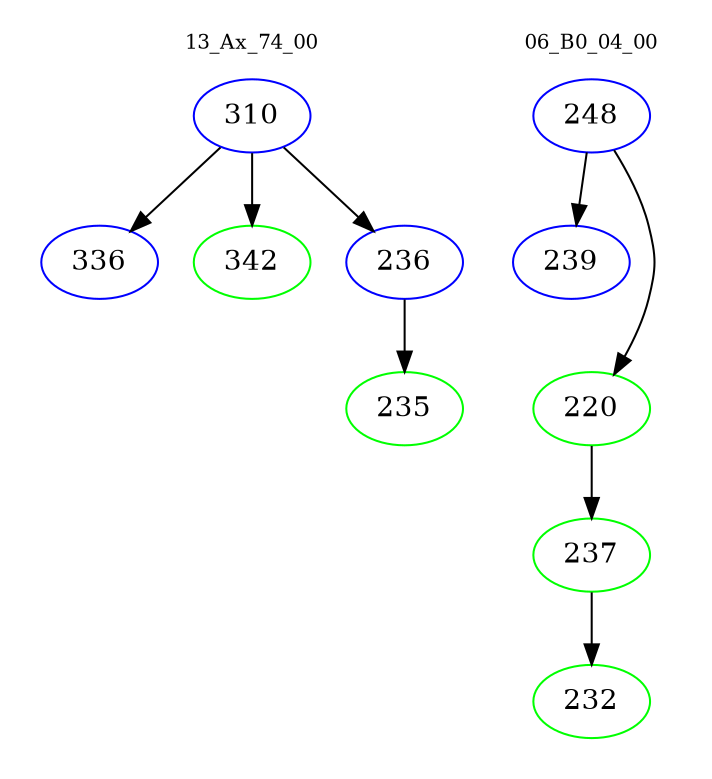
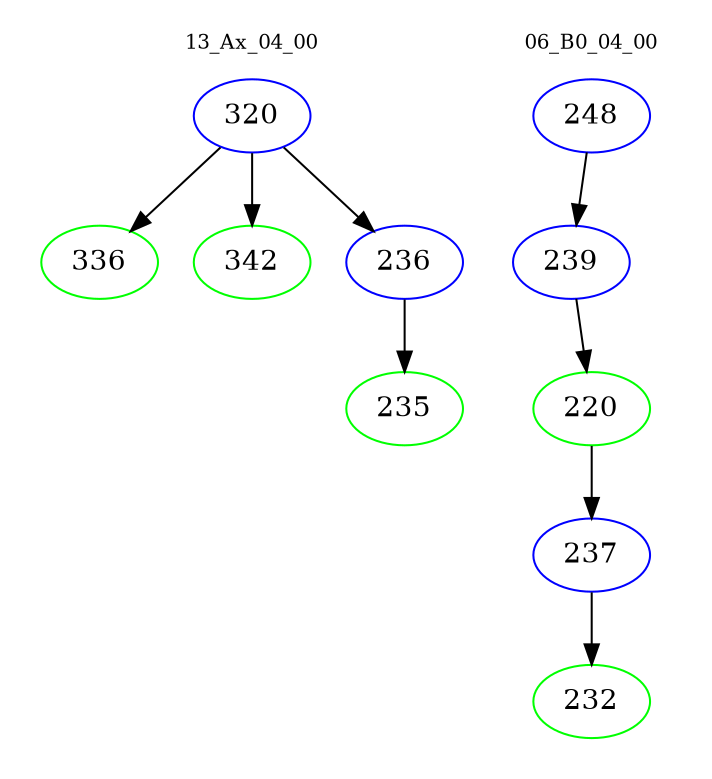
(252, 44) -> (252, 44)
(252, 116) -> (252, 116)
(654, 252) -> (580, 325)
(100, 262) -> (100, 262)
(592, 555) -> (592, 555)
